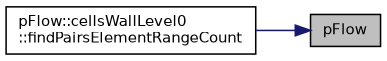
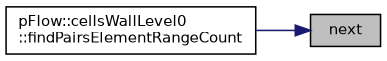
(346, 30) -> (346, 30)
